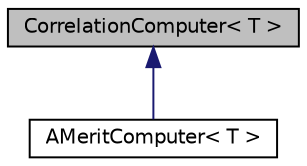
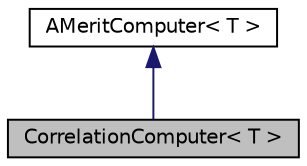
(153, 93) -> (153, 93)
